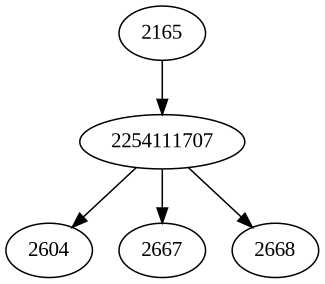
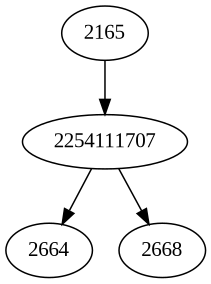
(49, 250) -> (49, 250)
(162, 250) -> none
